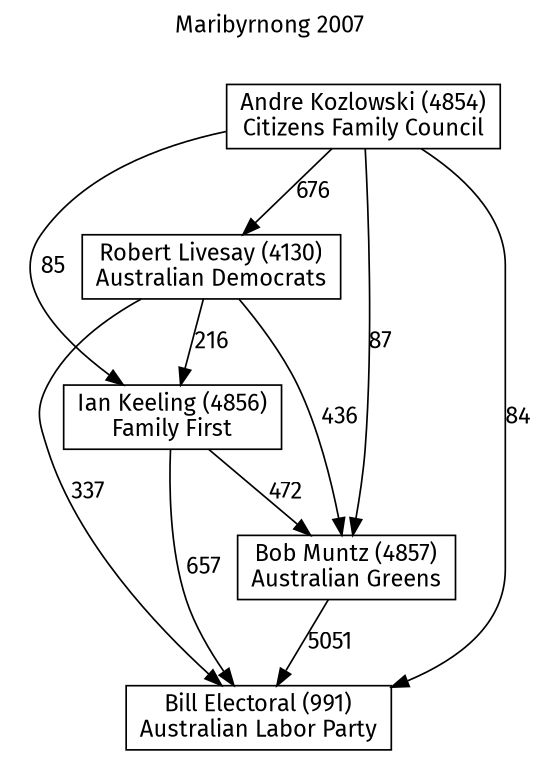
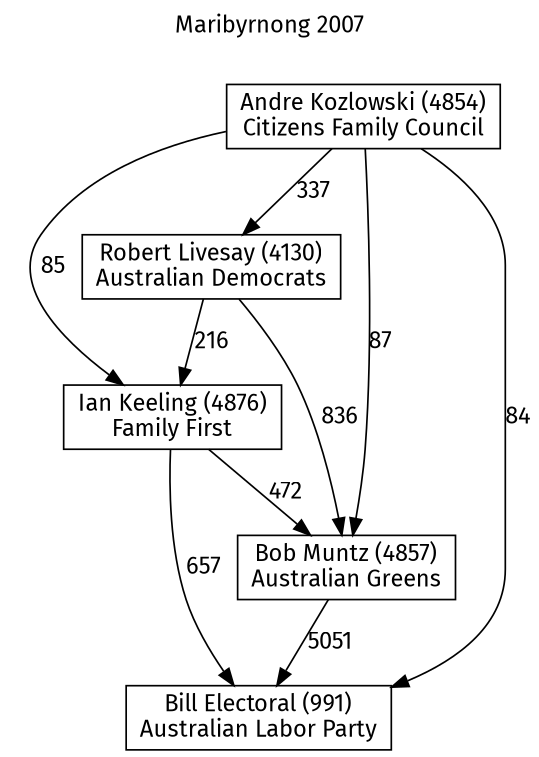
(314, 192) -> (314, 192)
(173, 417) -> (173, 417)
(340, 417) -> (340, 417)
(63, 488) -> none
